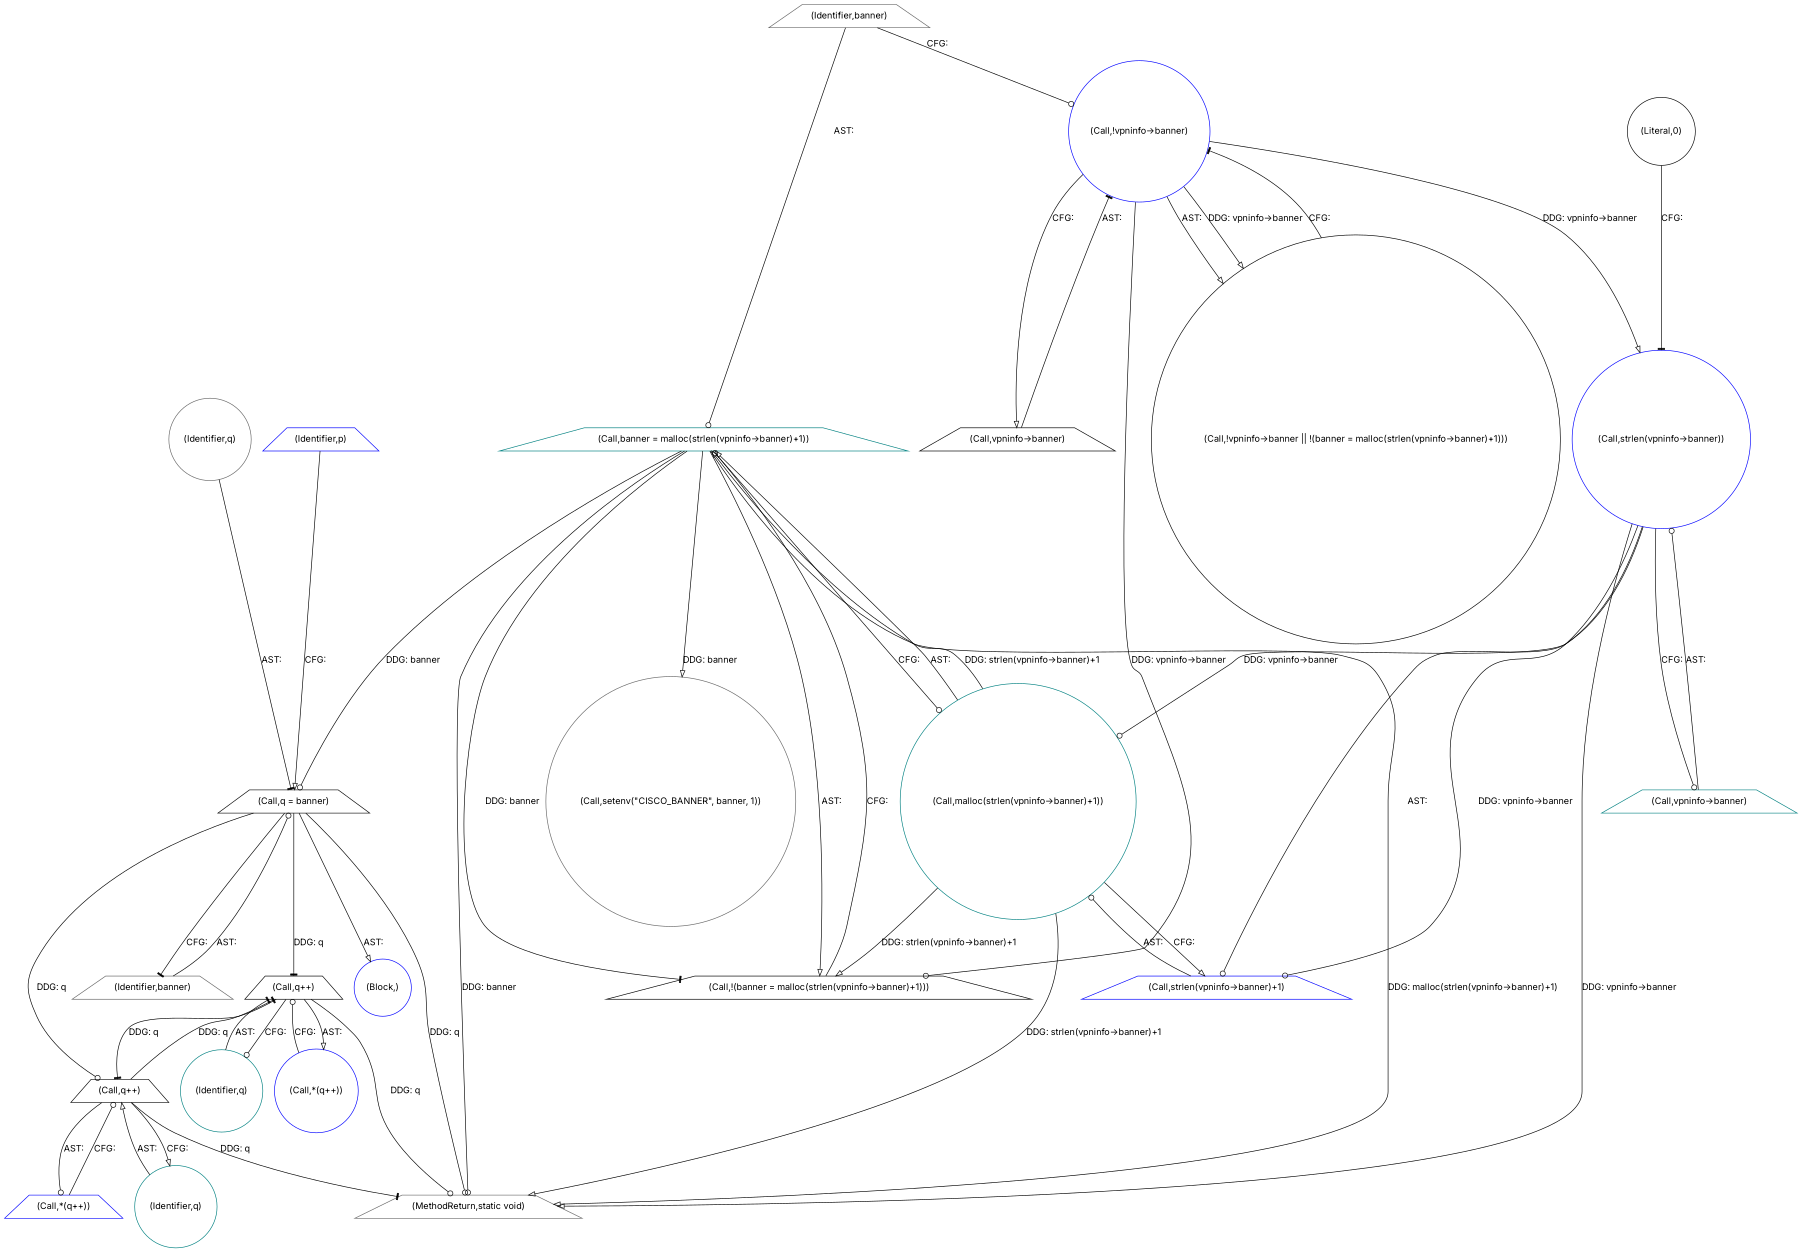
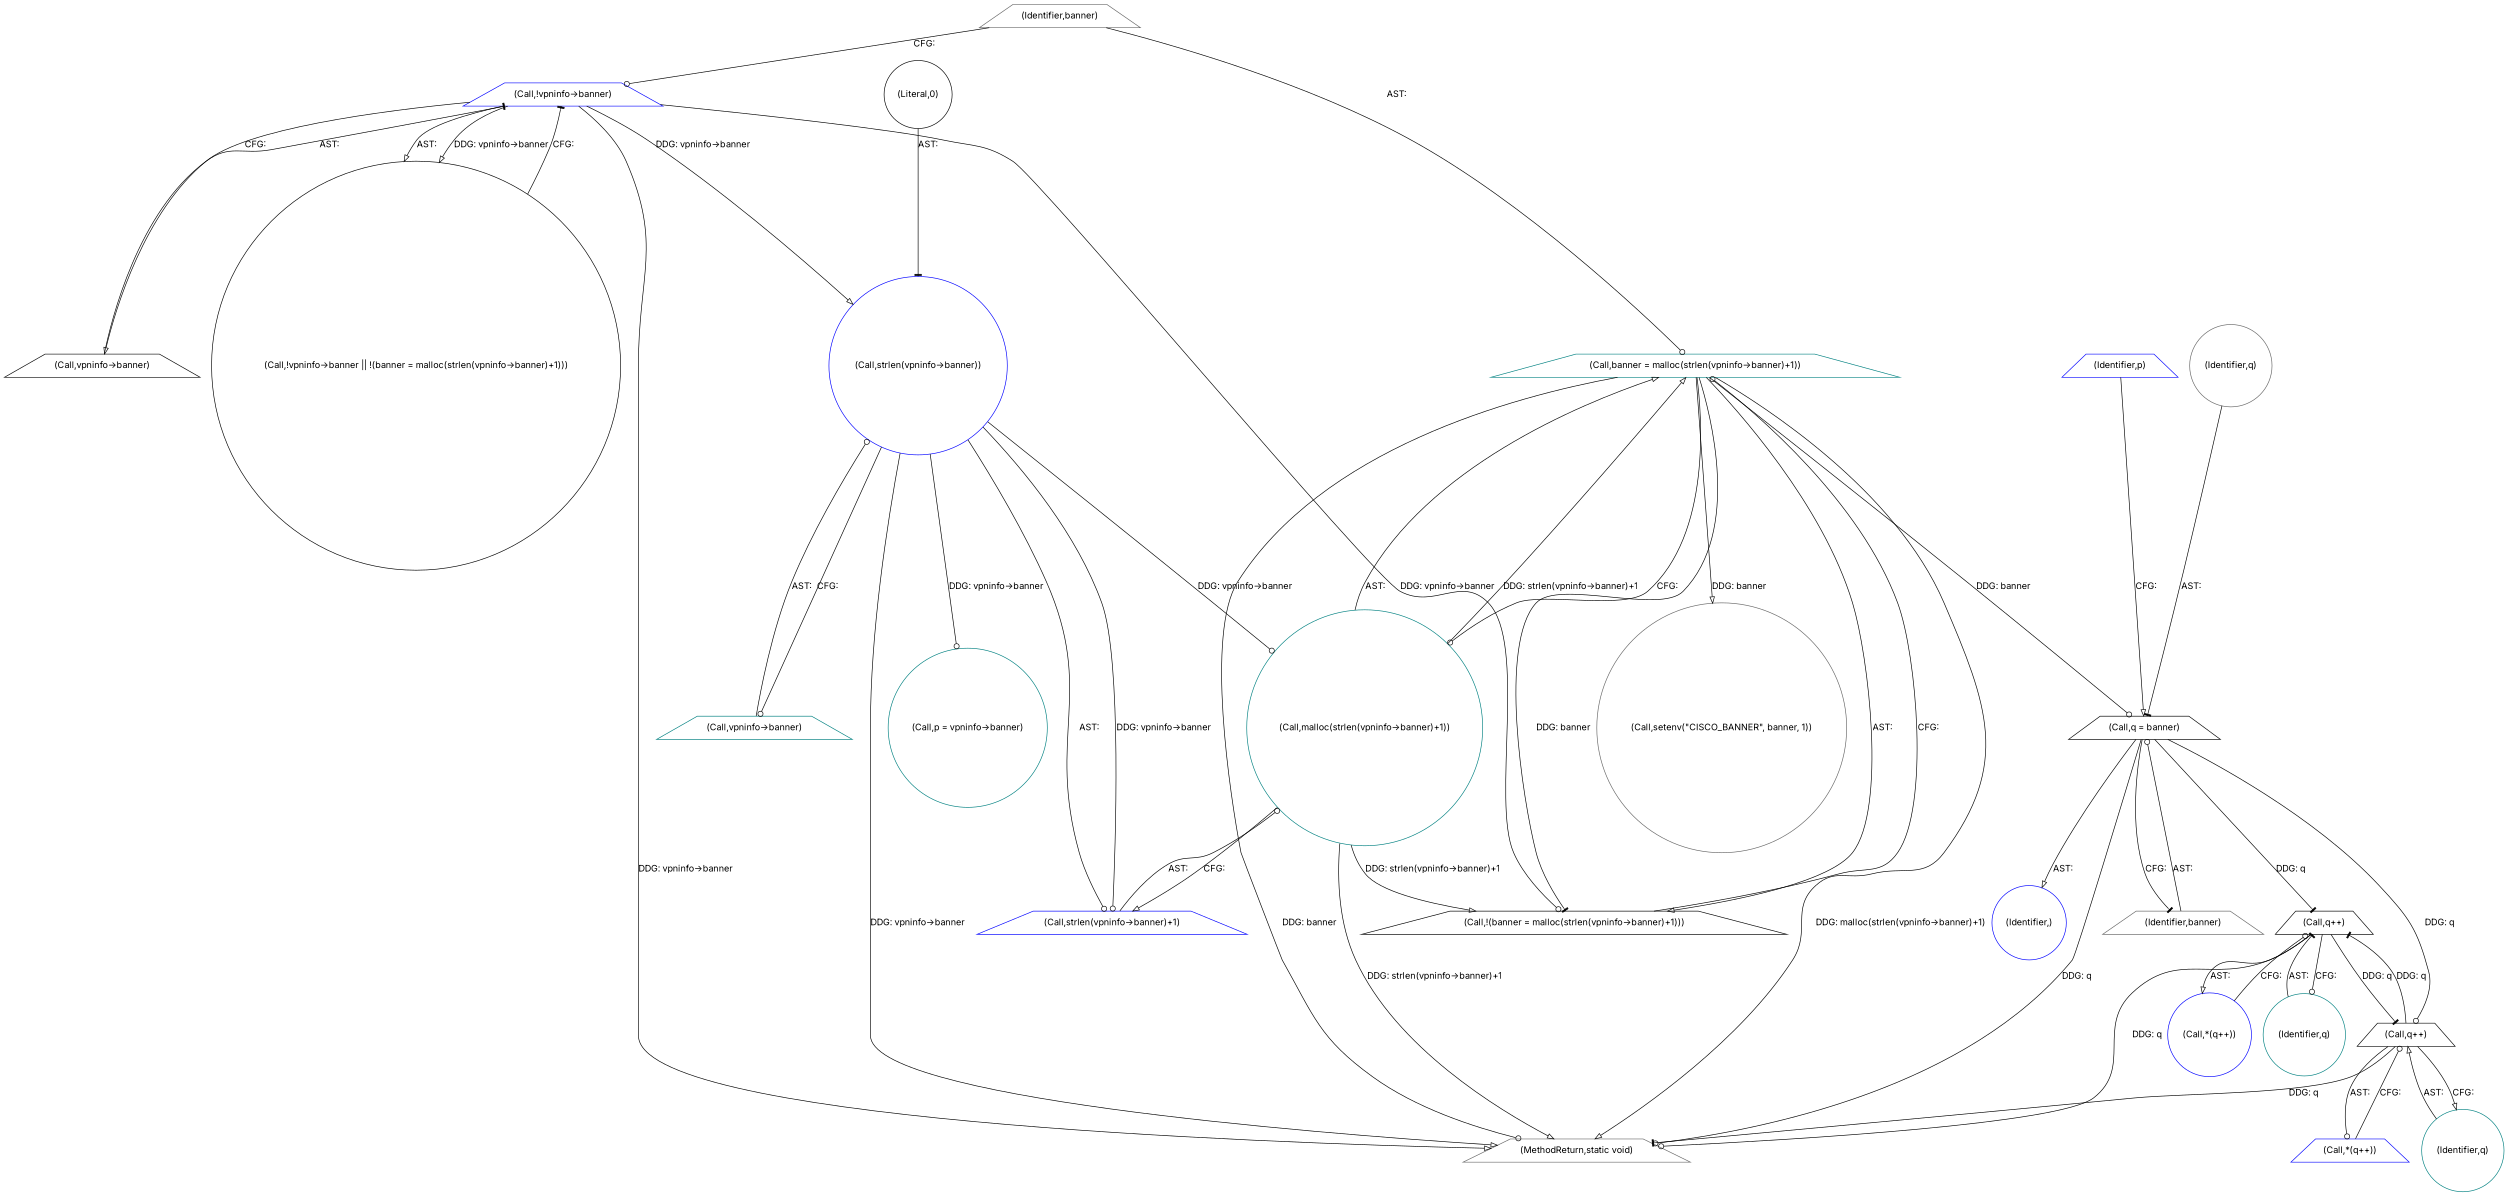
(1139, 131) -> (563, 95)
(1673, 219) -> (929, 145)
none -> (968, 728)
(383, 988) -> (2029, 923)
none -> (638, 993)
